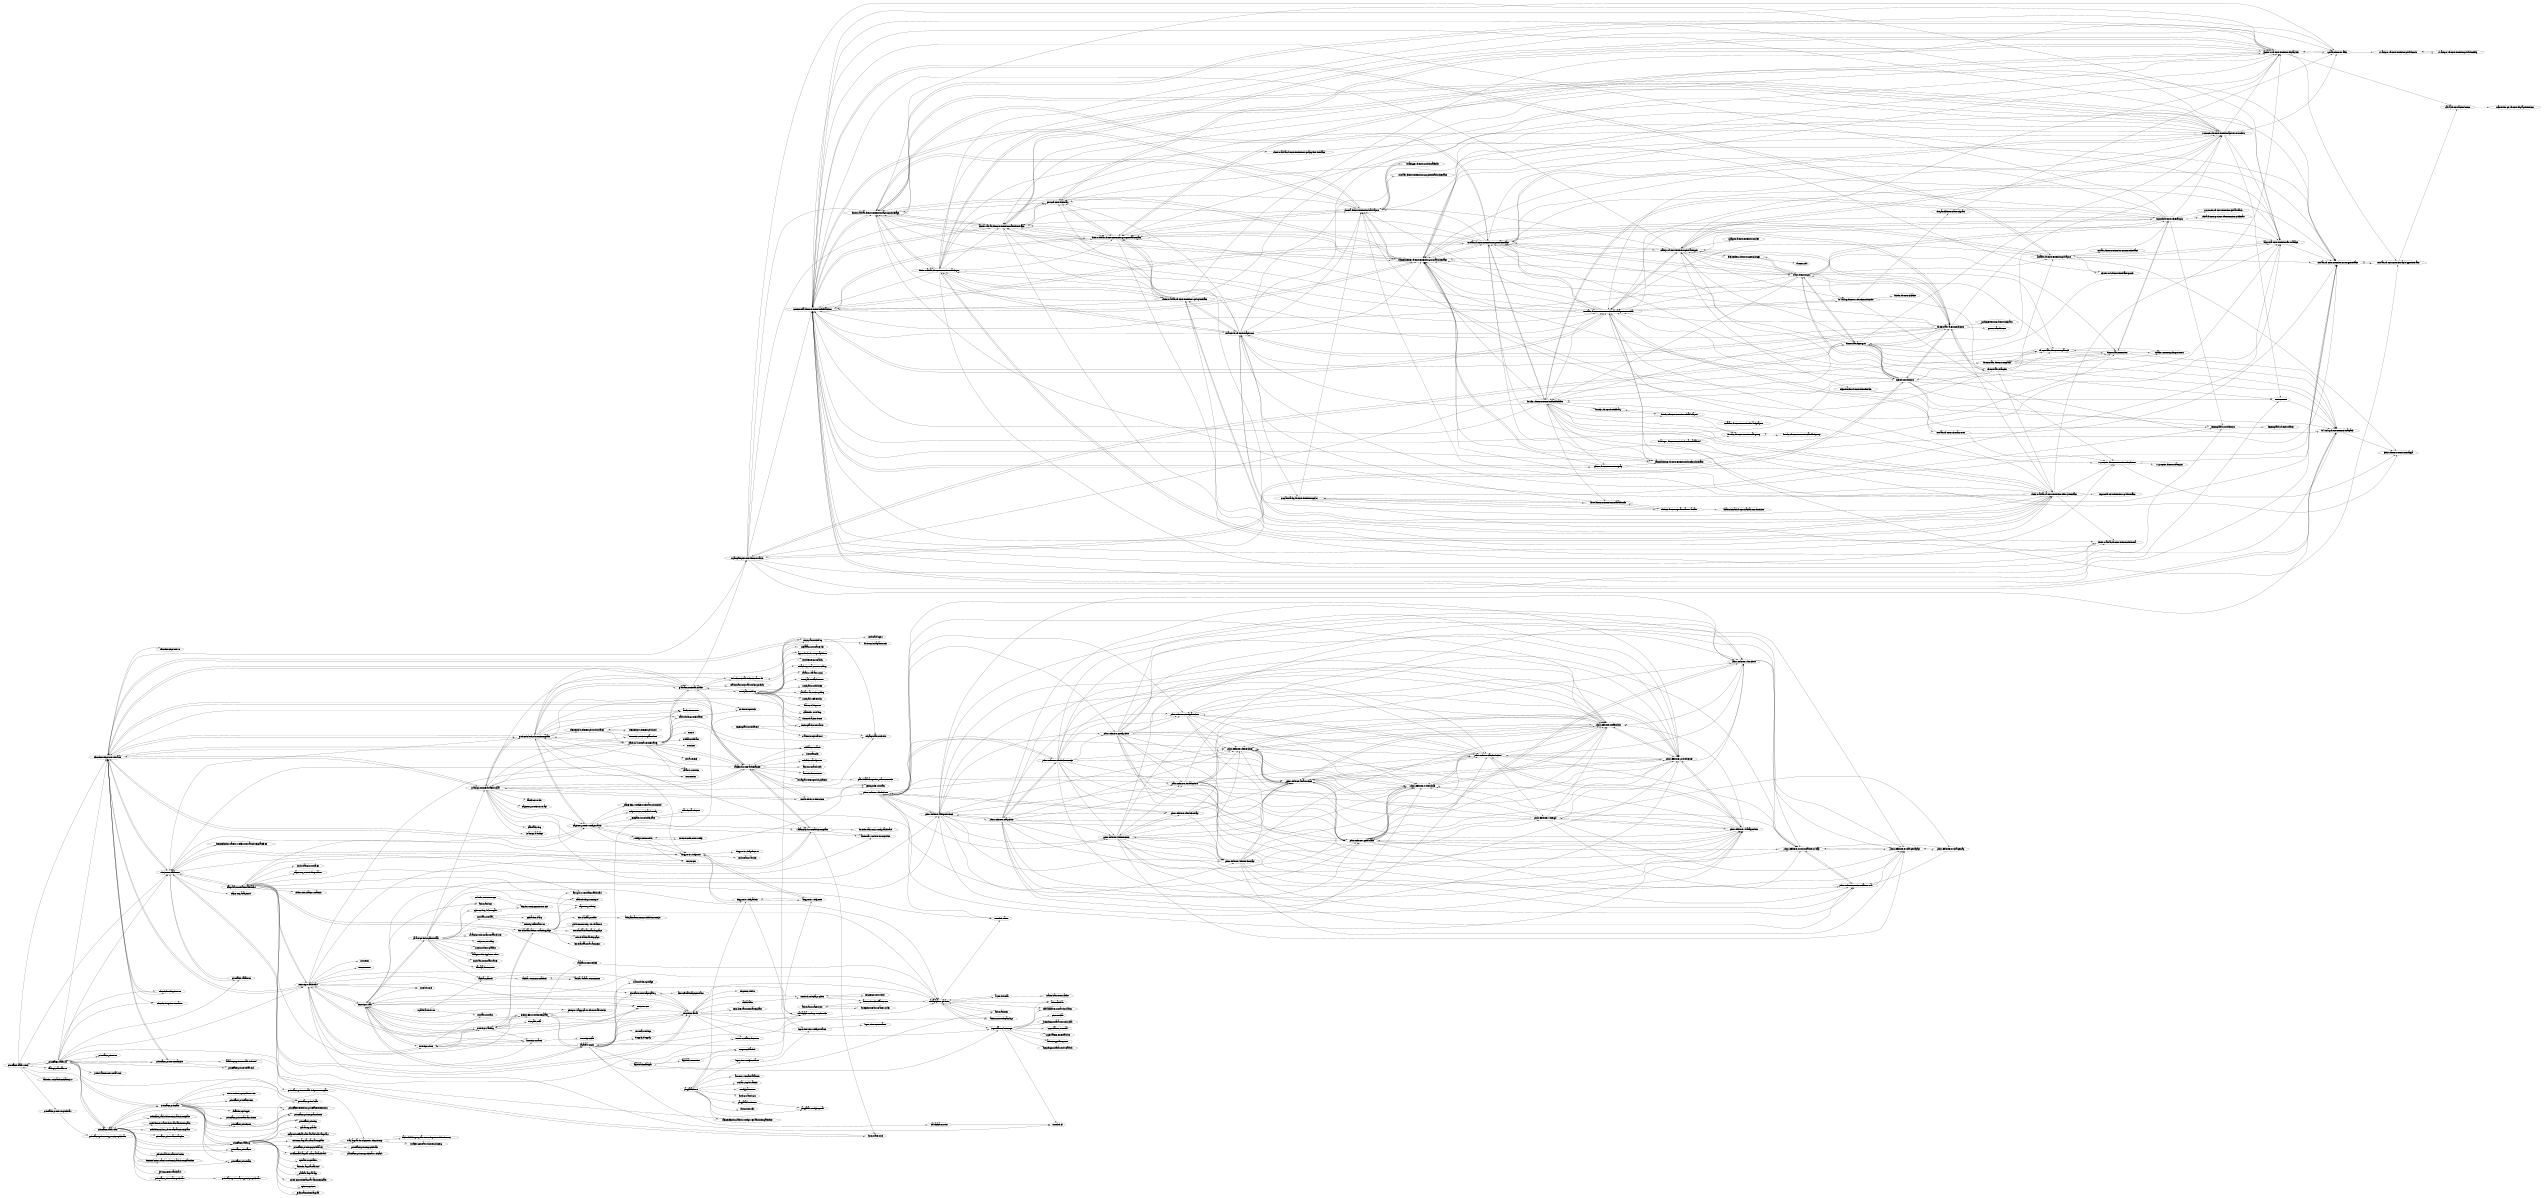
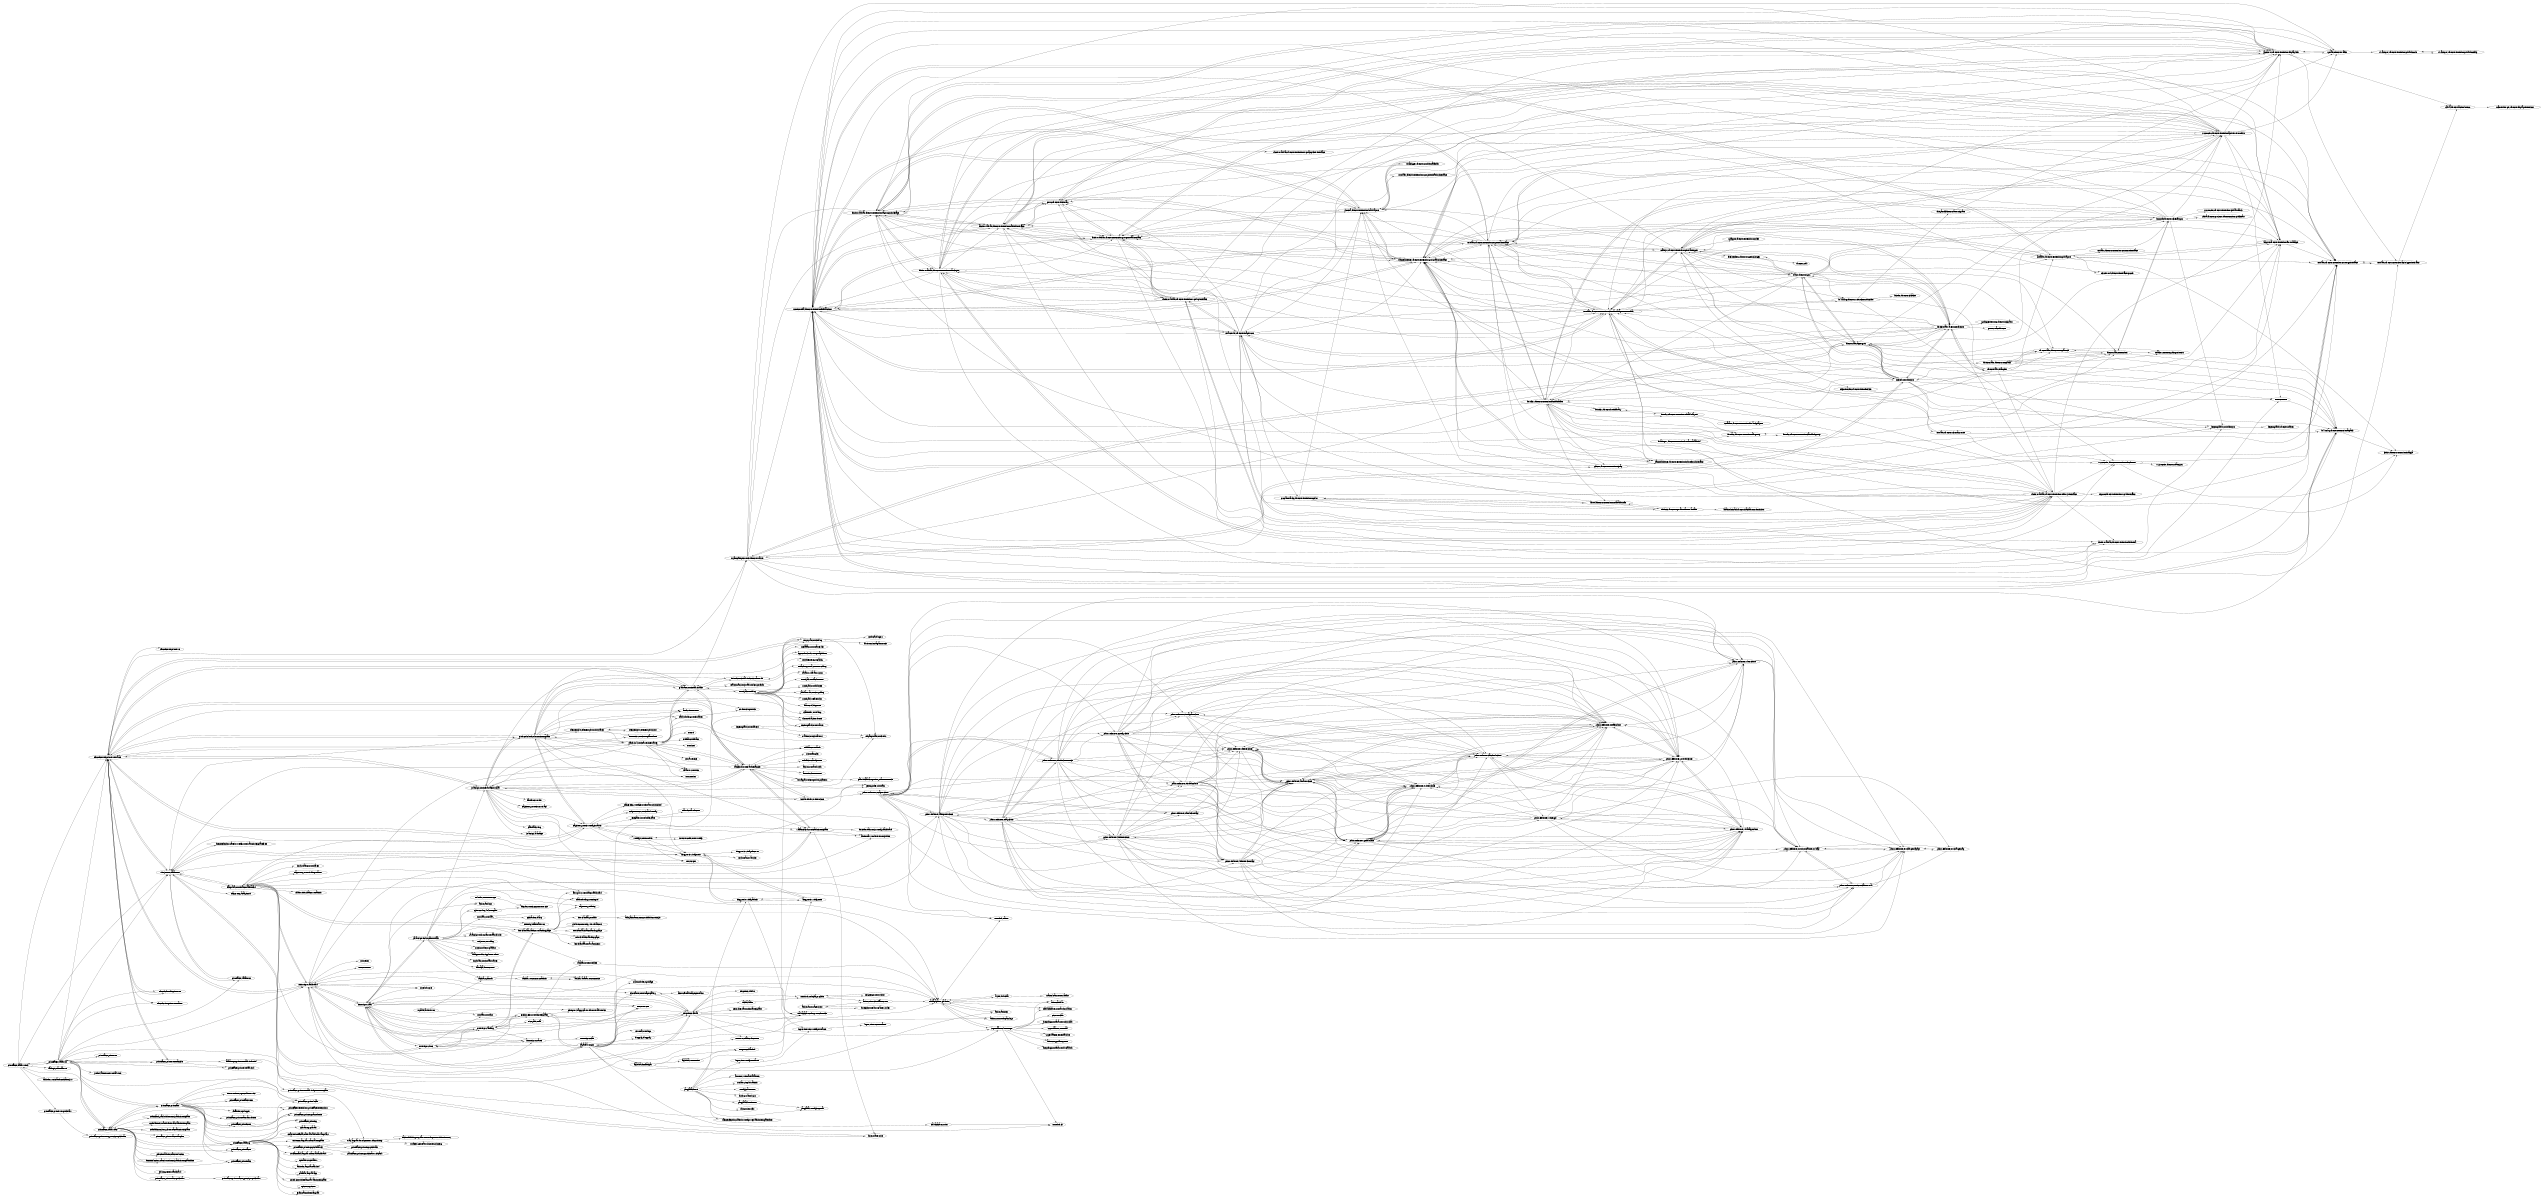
(875, 793) -> (875, 793)
(384, 840) -> (439, 841)
